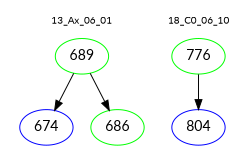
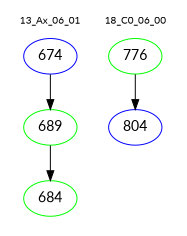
(199, 21) -> (136, 21)
(66, 87) -> (50, 87)
(118, 127) -> (50, 198)
